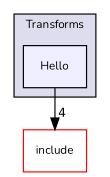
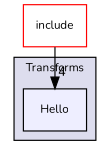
(55, 105) -> (55, 64)
